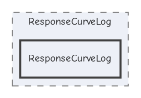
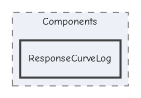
(70, 22) -> (70, 22)
